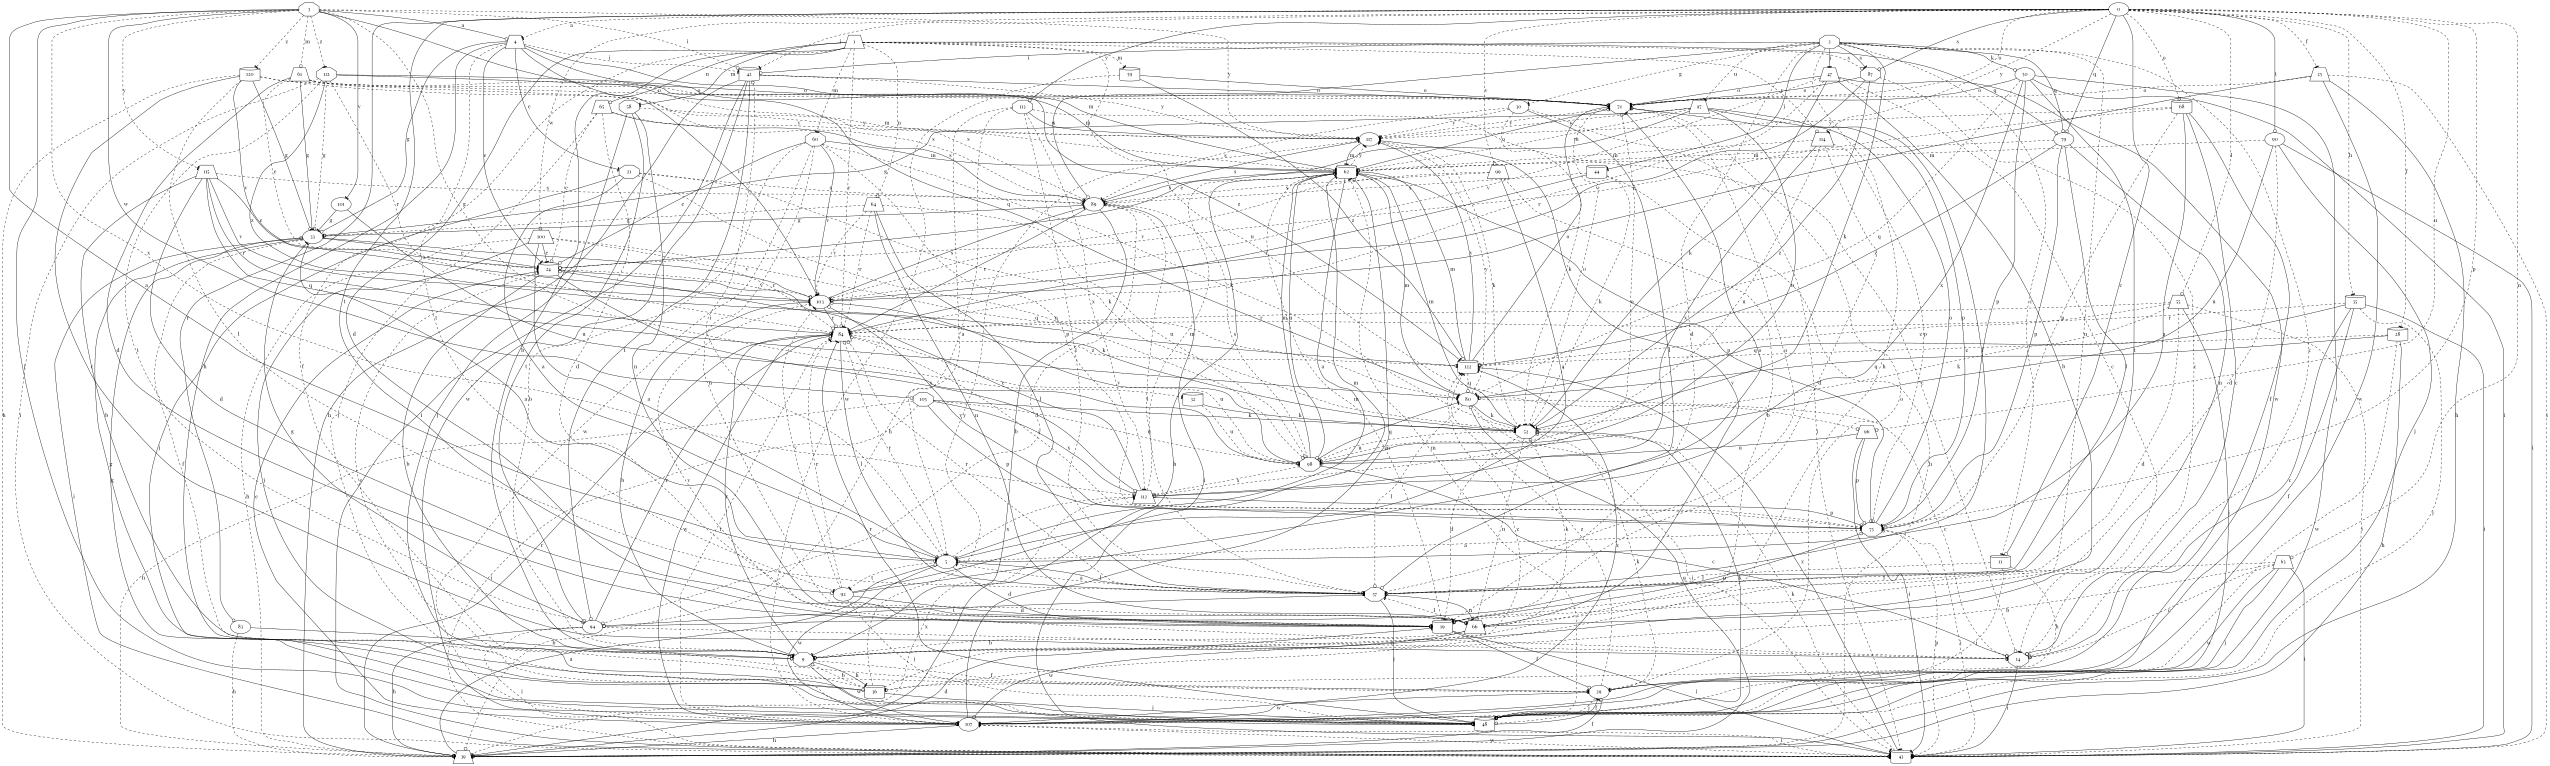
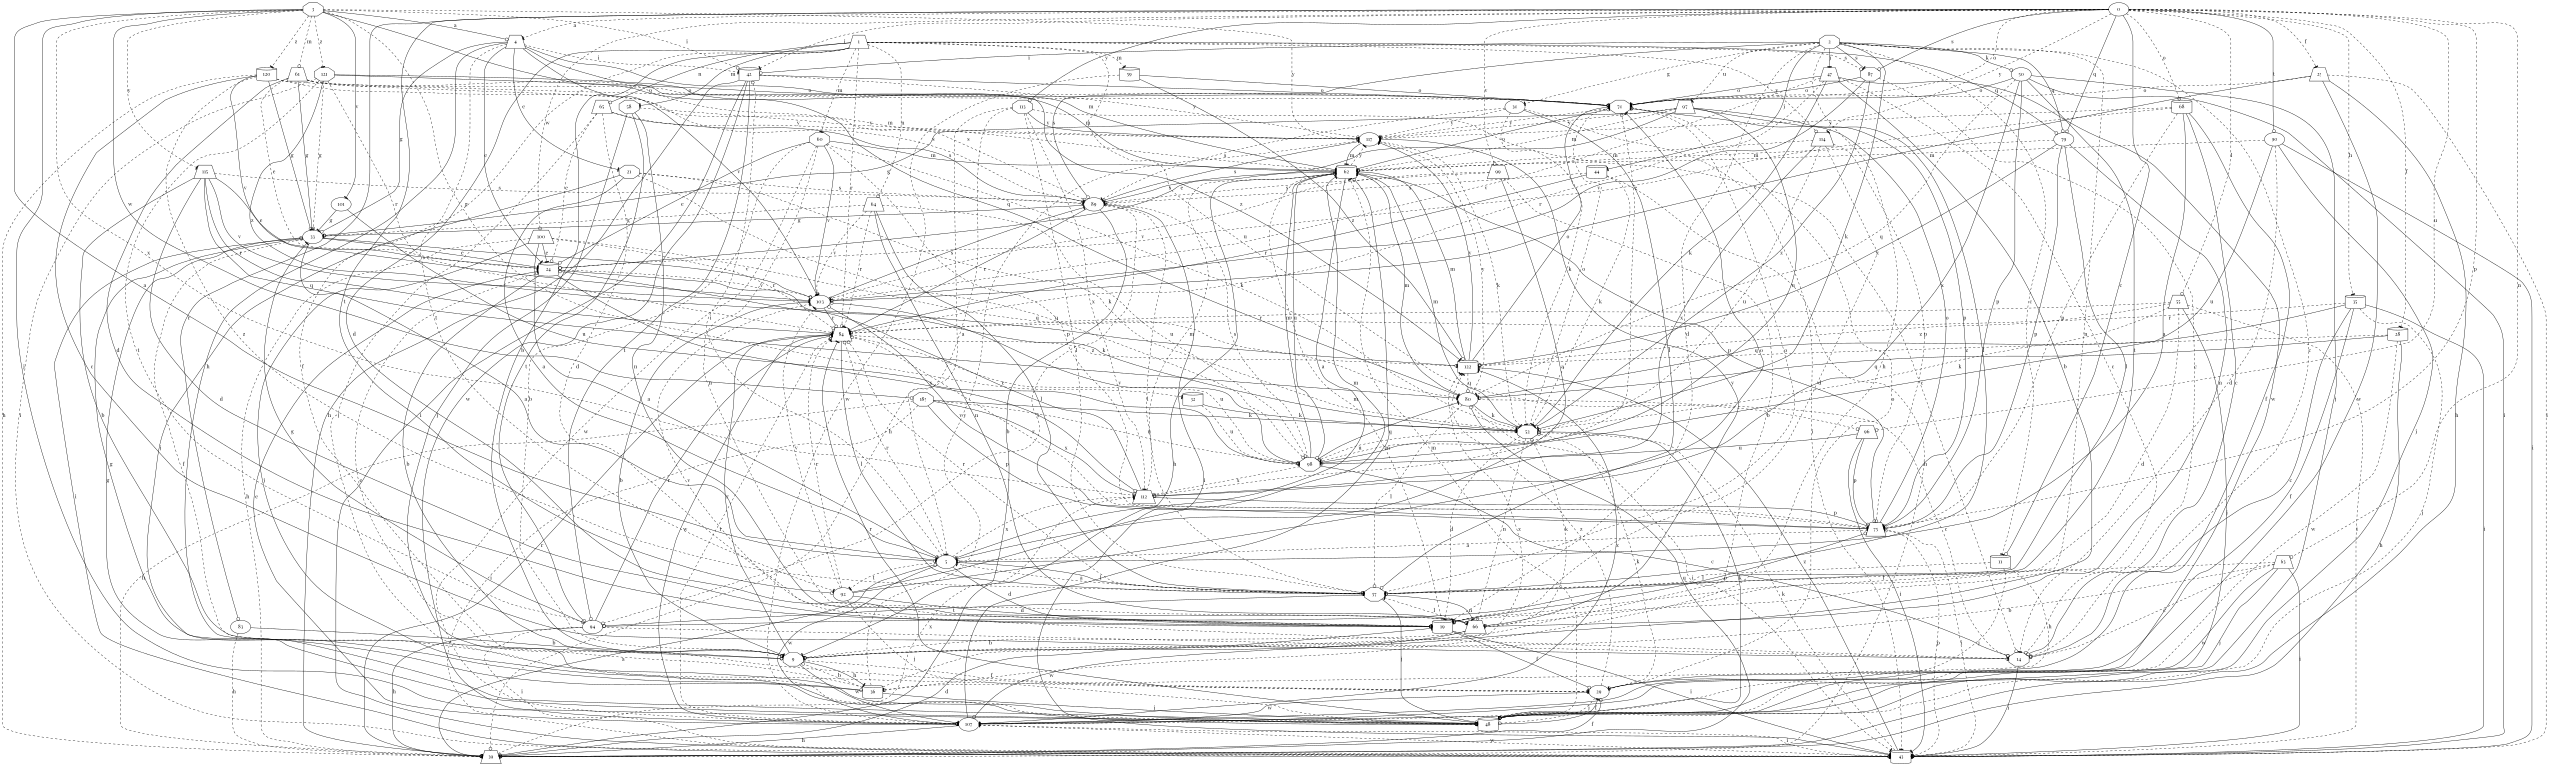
(239, 334) -> (244, 334)
(923, 399) -> (923, 399)
(1872, 529) -> (1876, 529)
